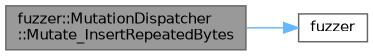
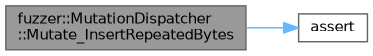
(333, 28) -> (333, 28)
